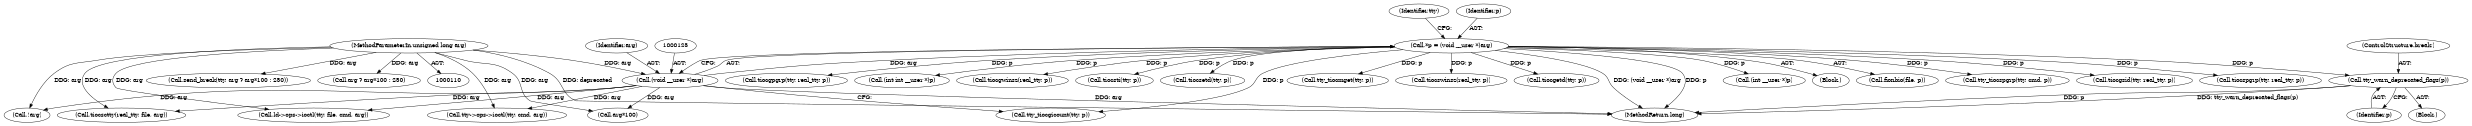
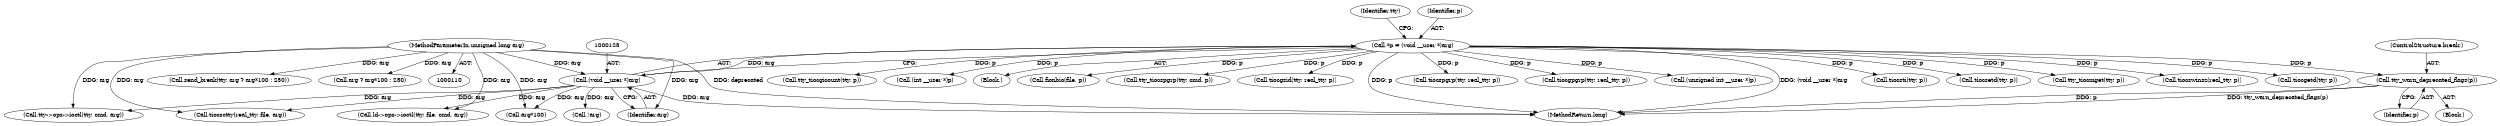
(132, 56) -> (625, 57)
(1841, 63) -> (1232, 63)
(902, 81) -> (1714, 81)
(1012, 81) -> none
(851, 100) -> (620, 98)
